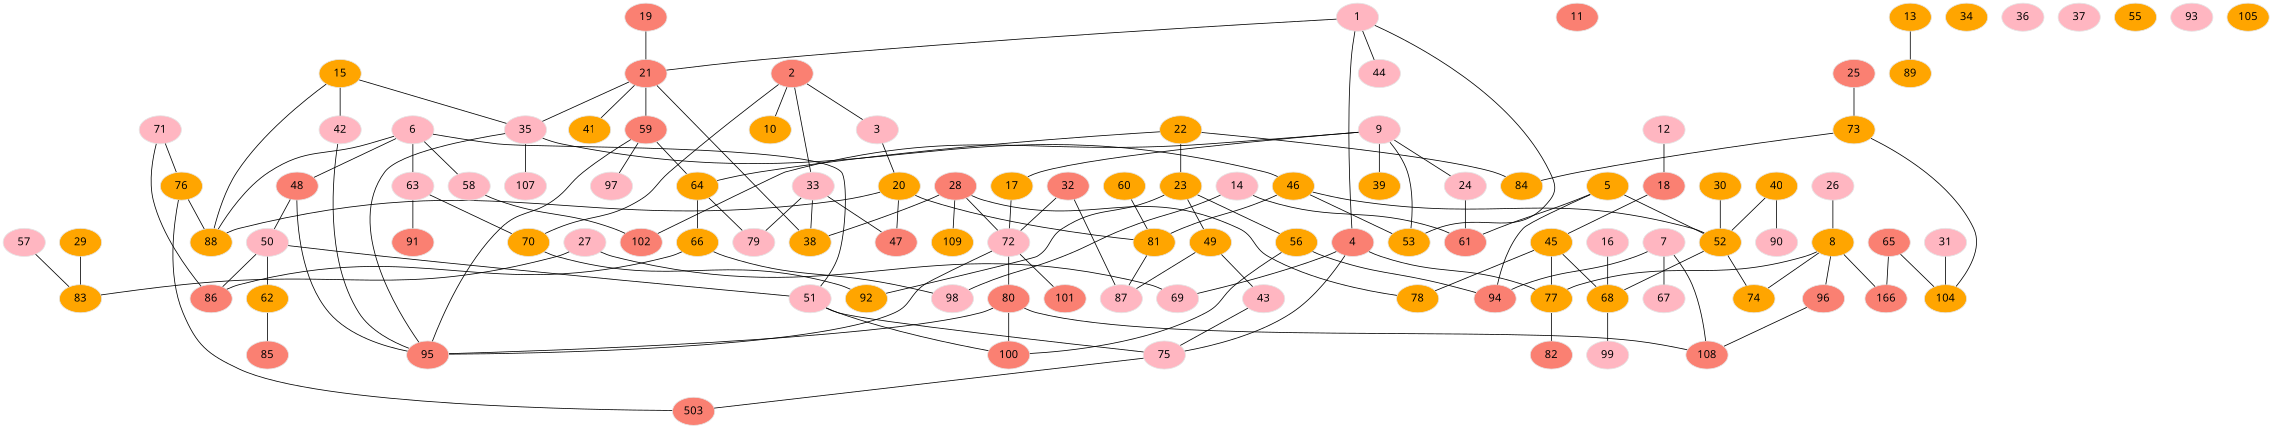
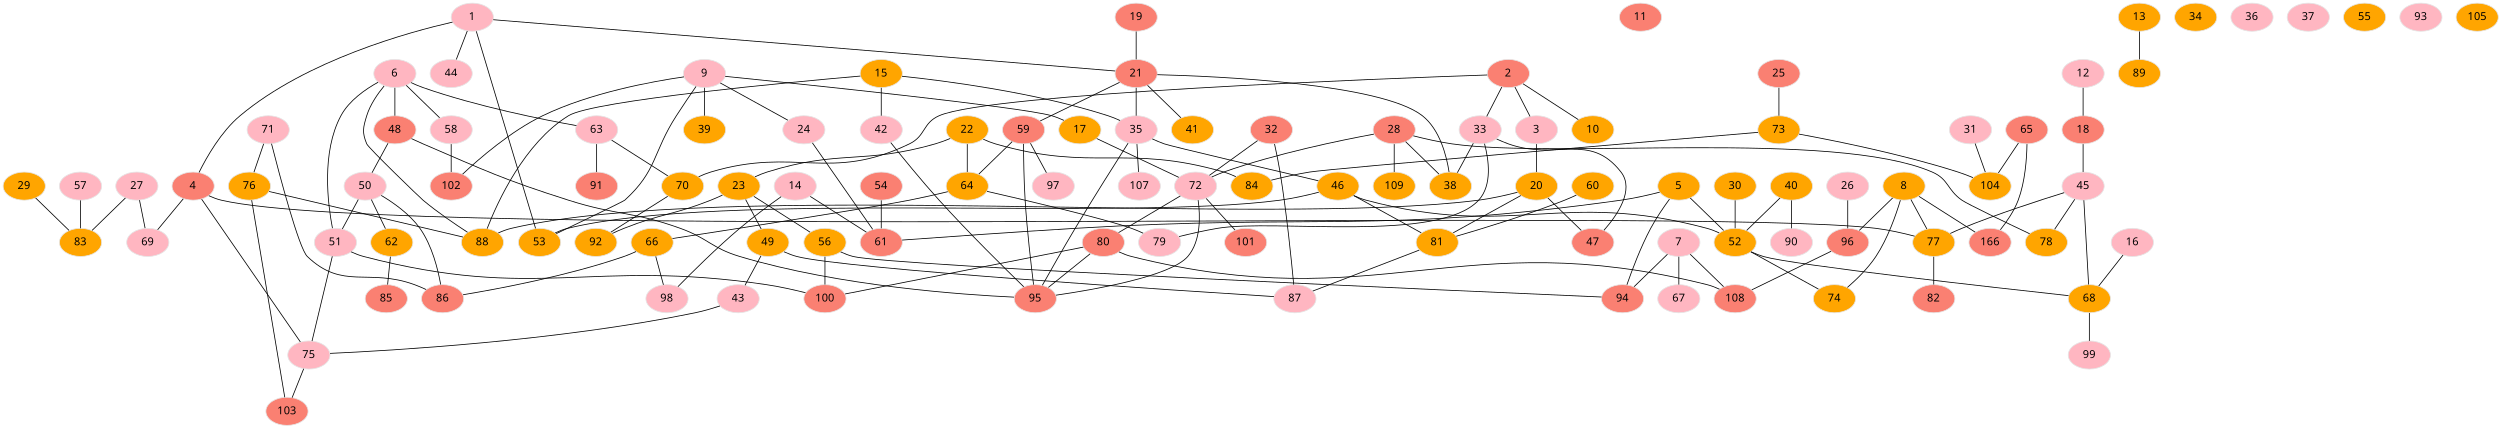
none -> (881, 186)
(1833, 214) -> (1848, 214)
(1551, 242) -> (2083, 186)
(694, 411) -> (287, 411)
